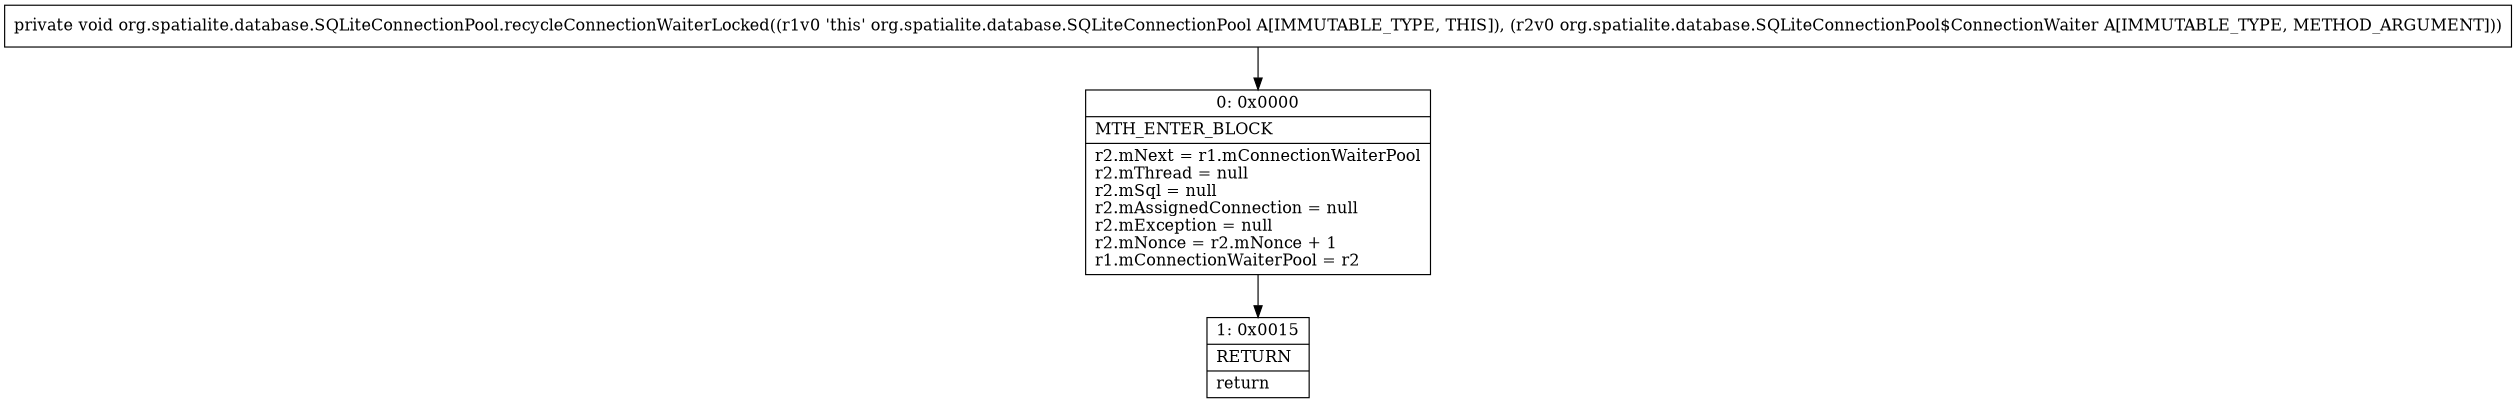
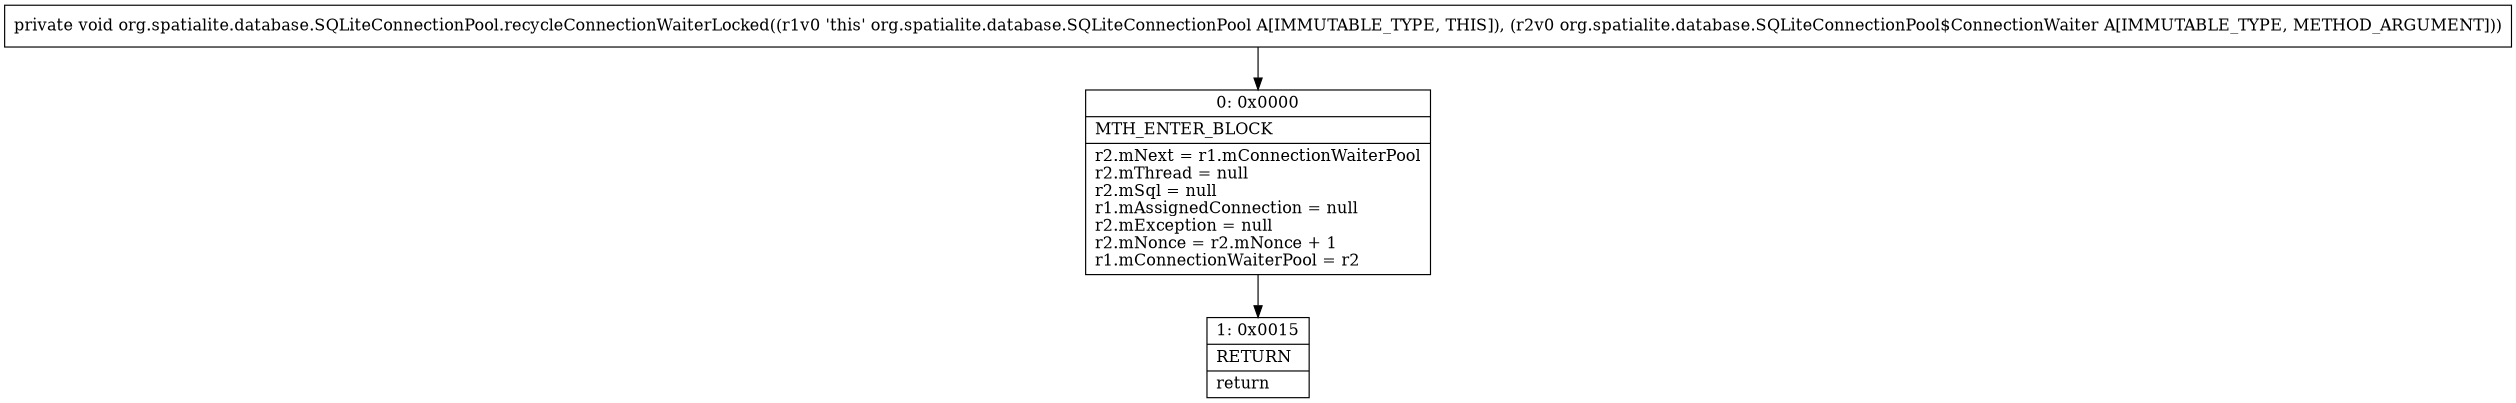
(1227, 208) -> (1227, 208)
